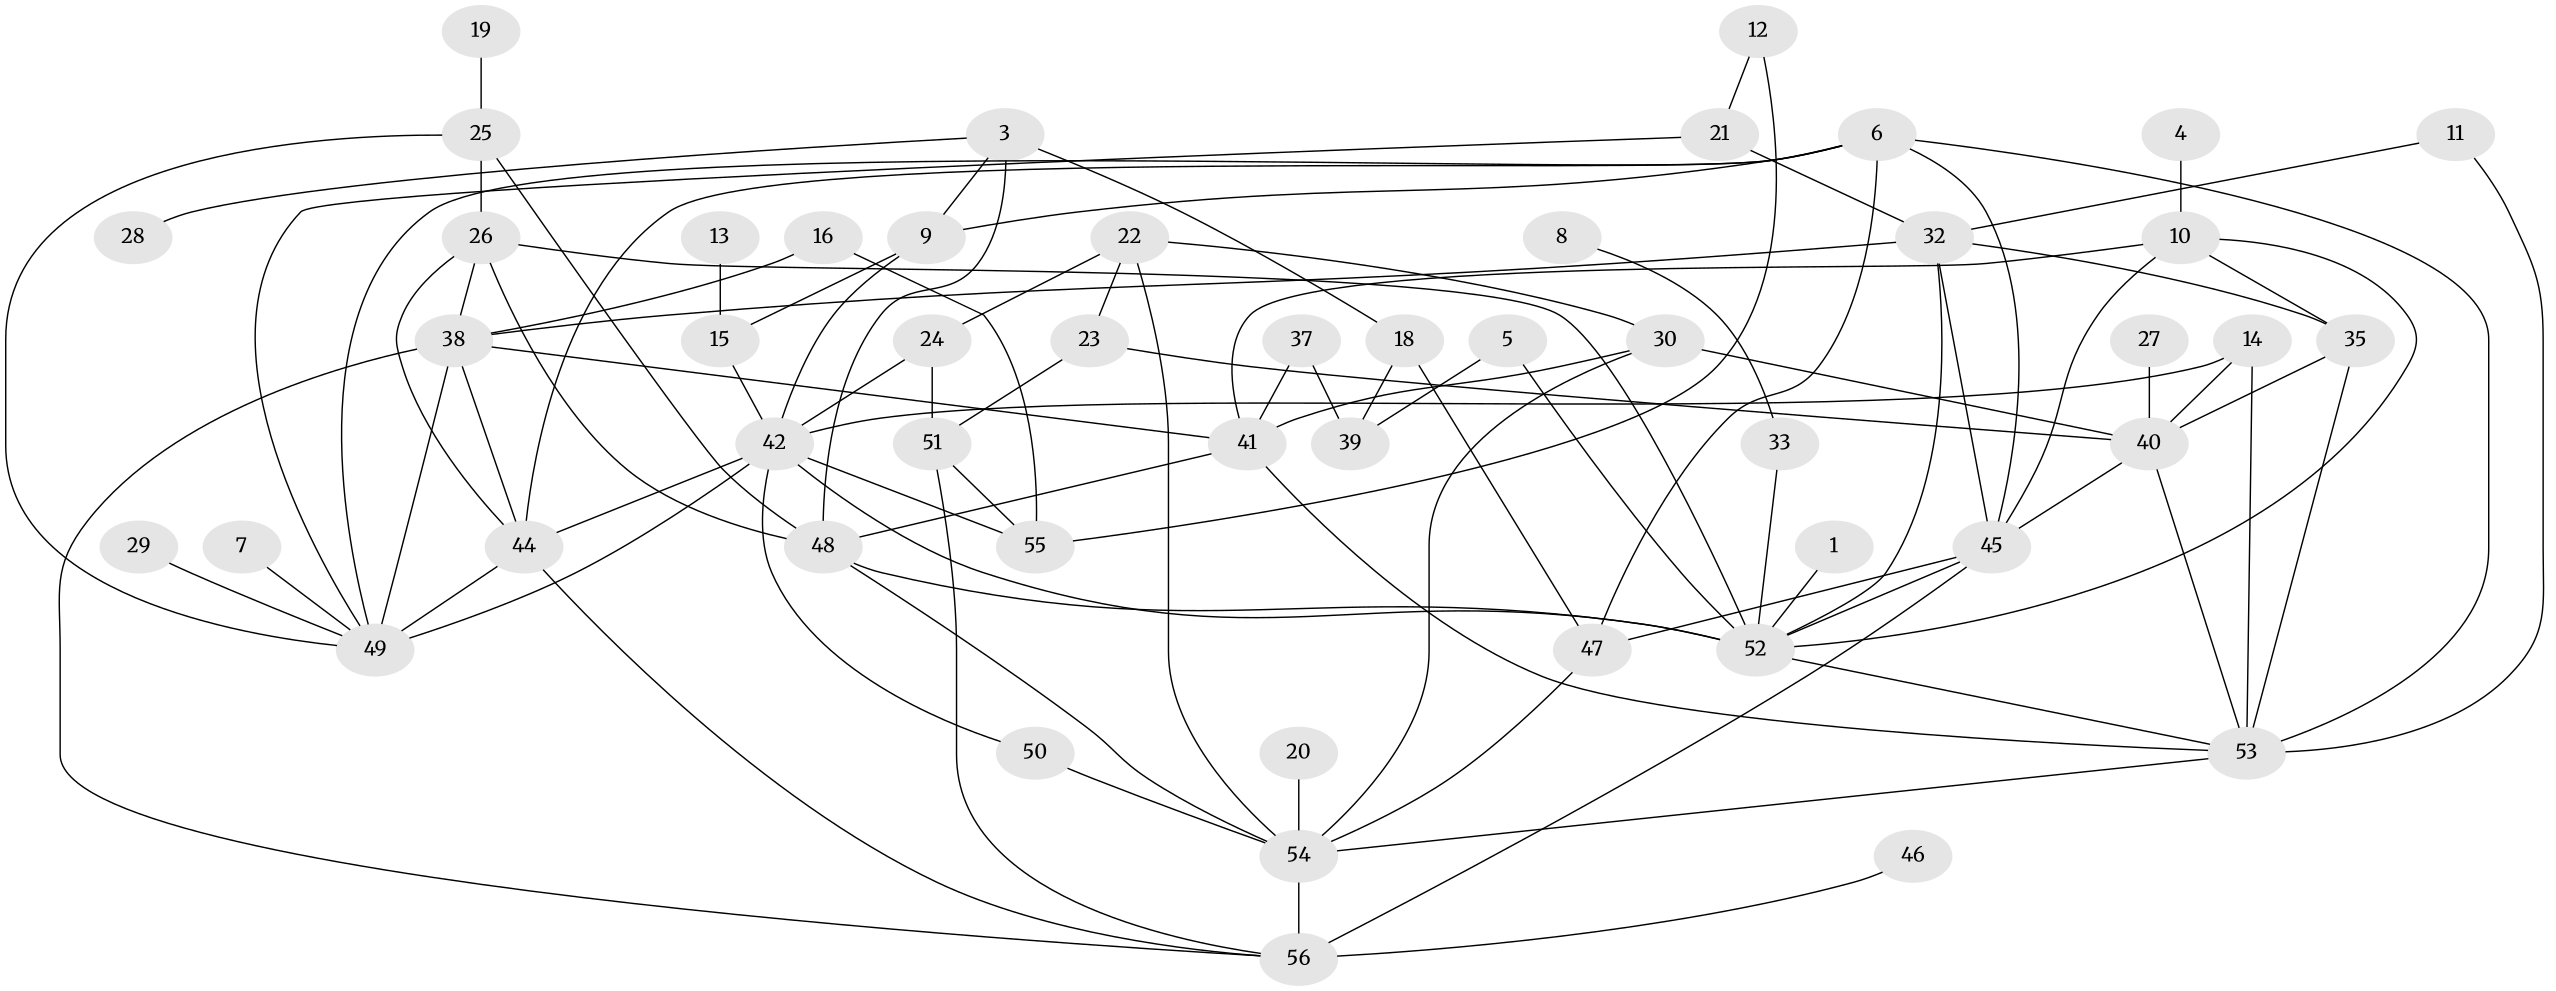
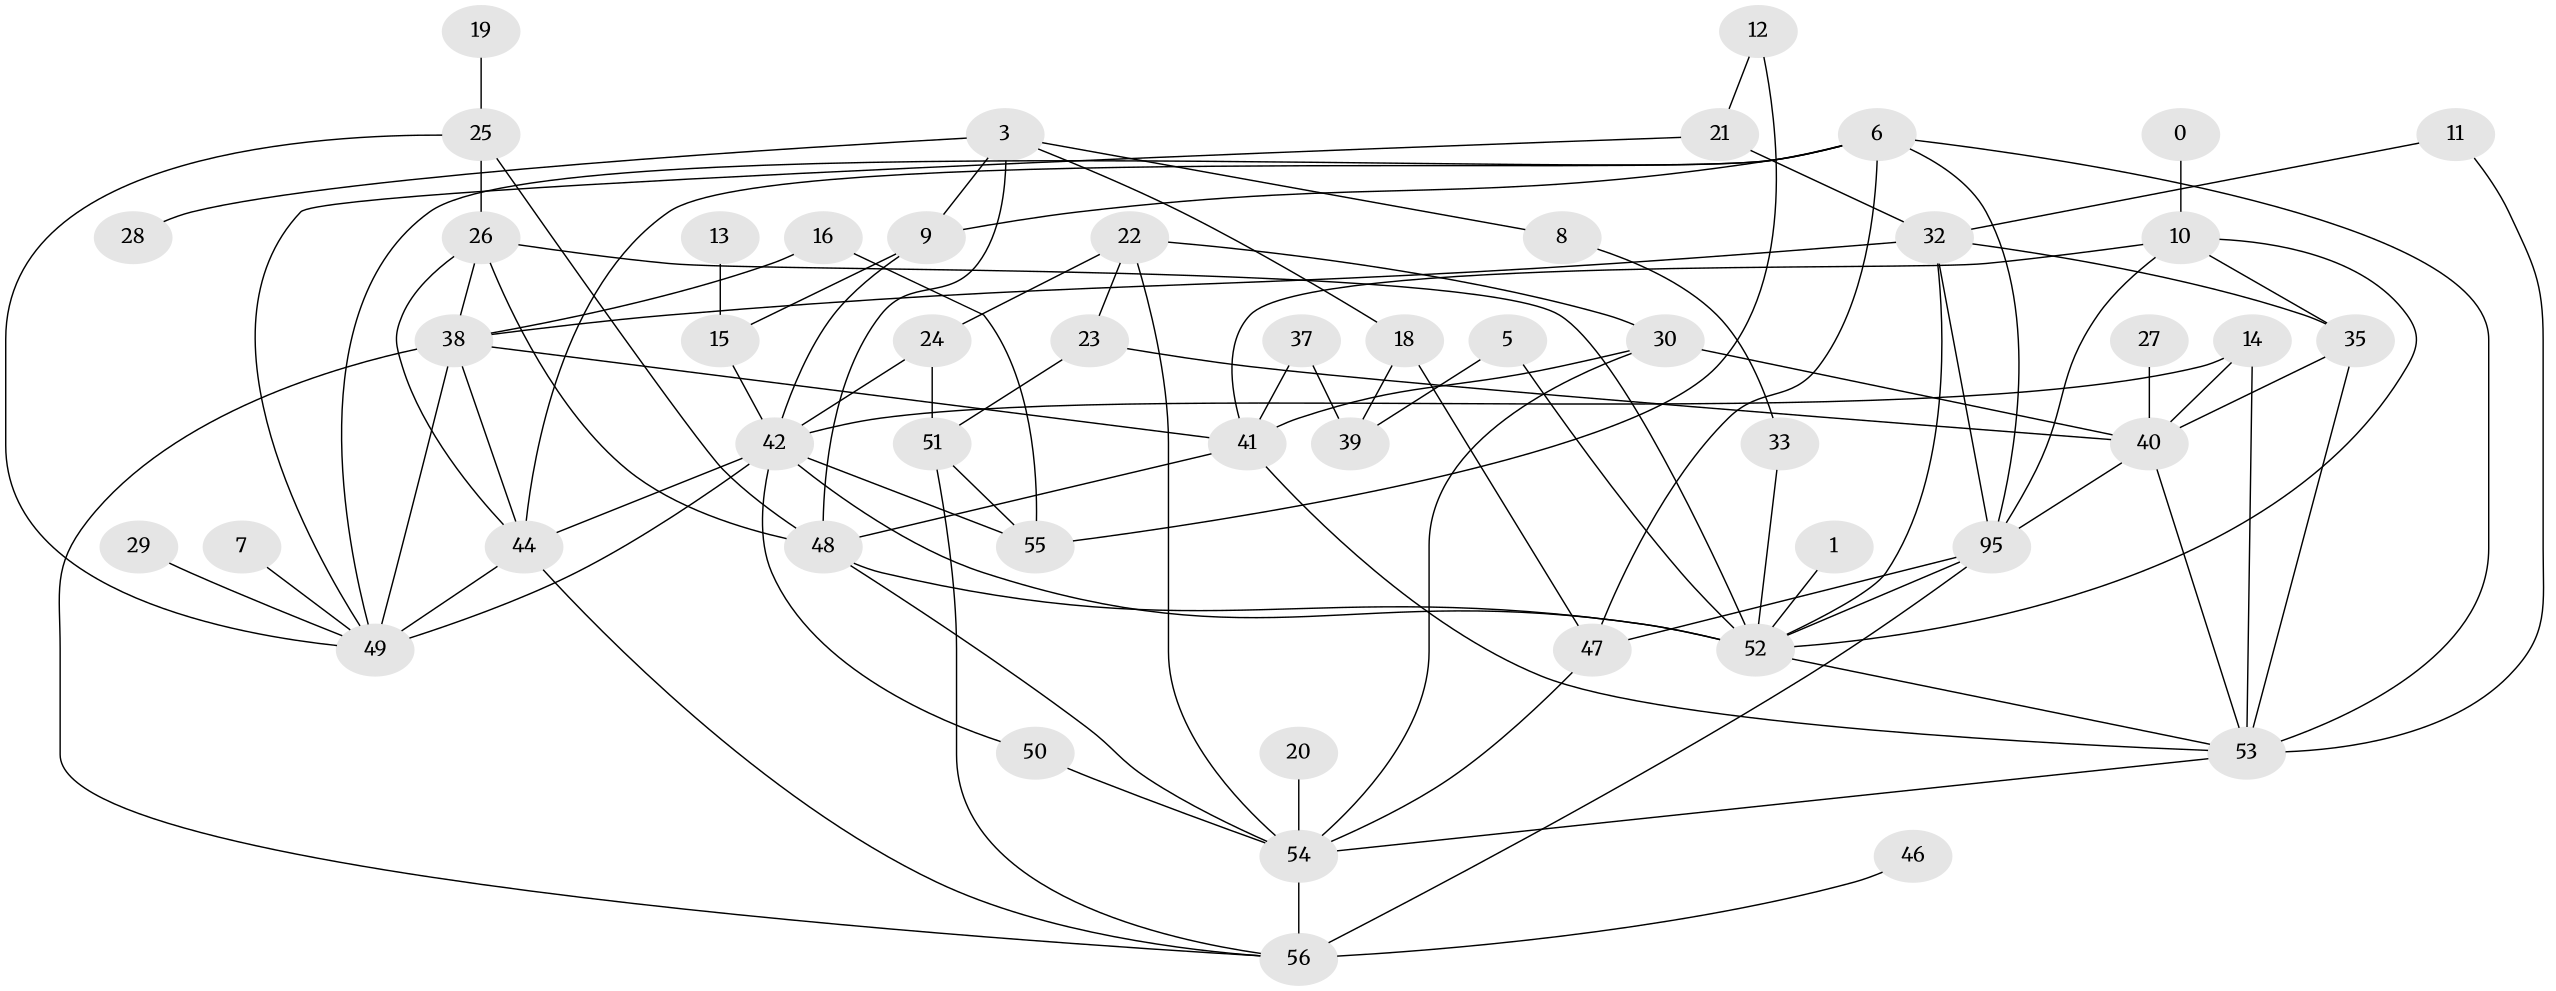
(2181, 135) -> (2181, 135)
none -> (1284, 186)
(1992, 547) -> (1992, 547)
